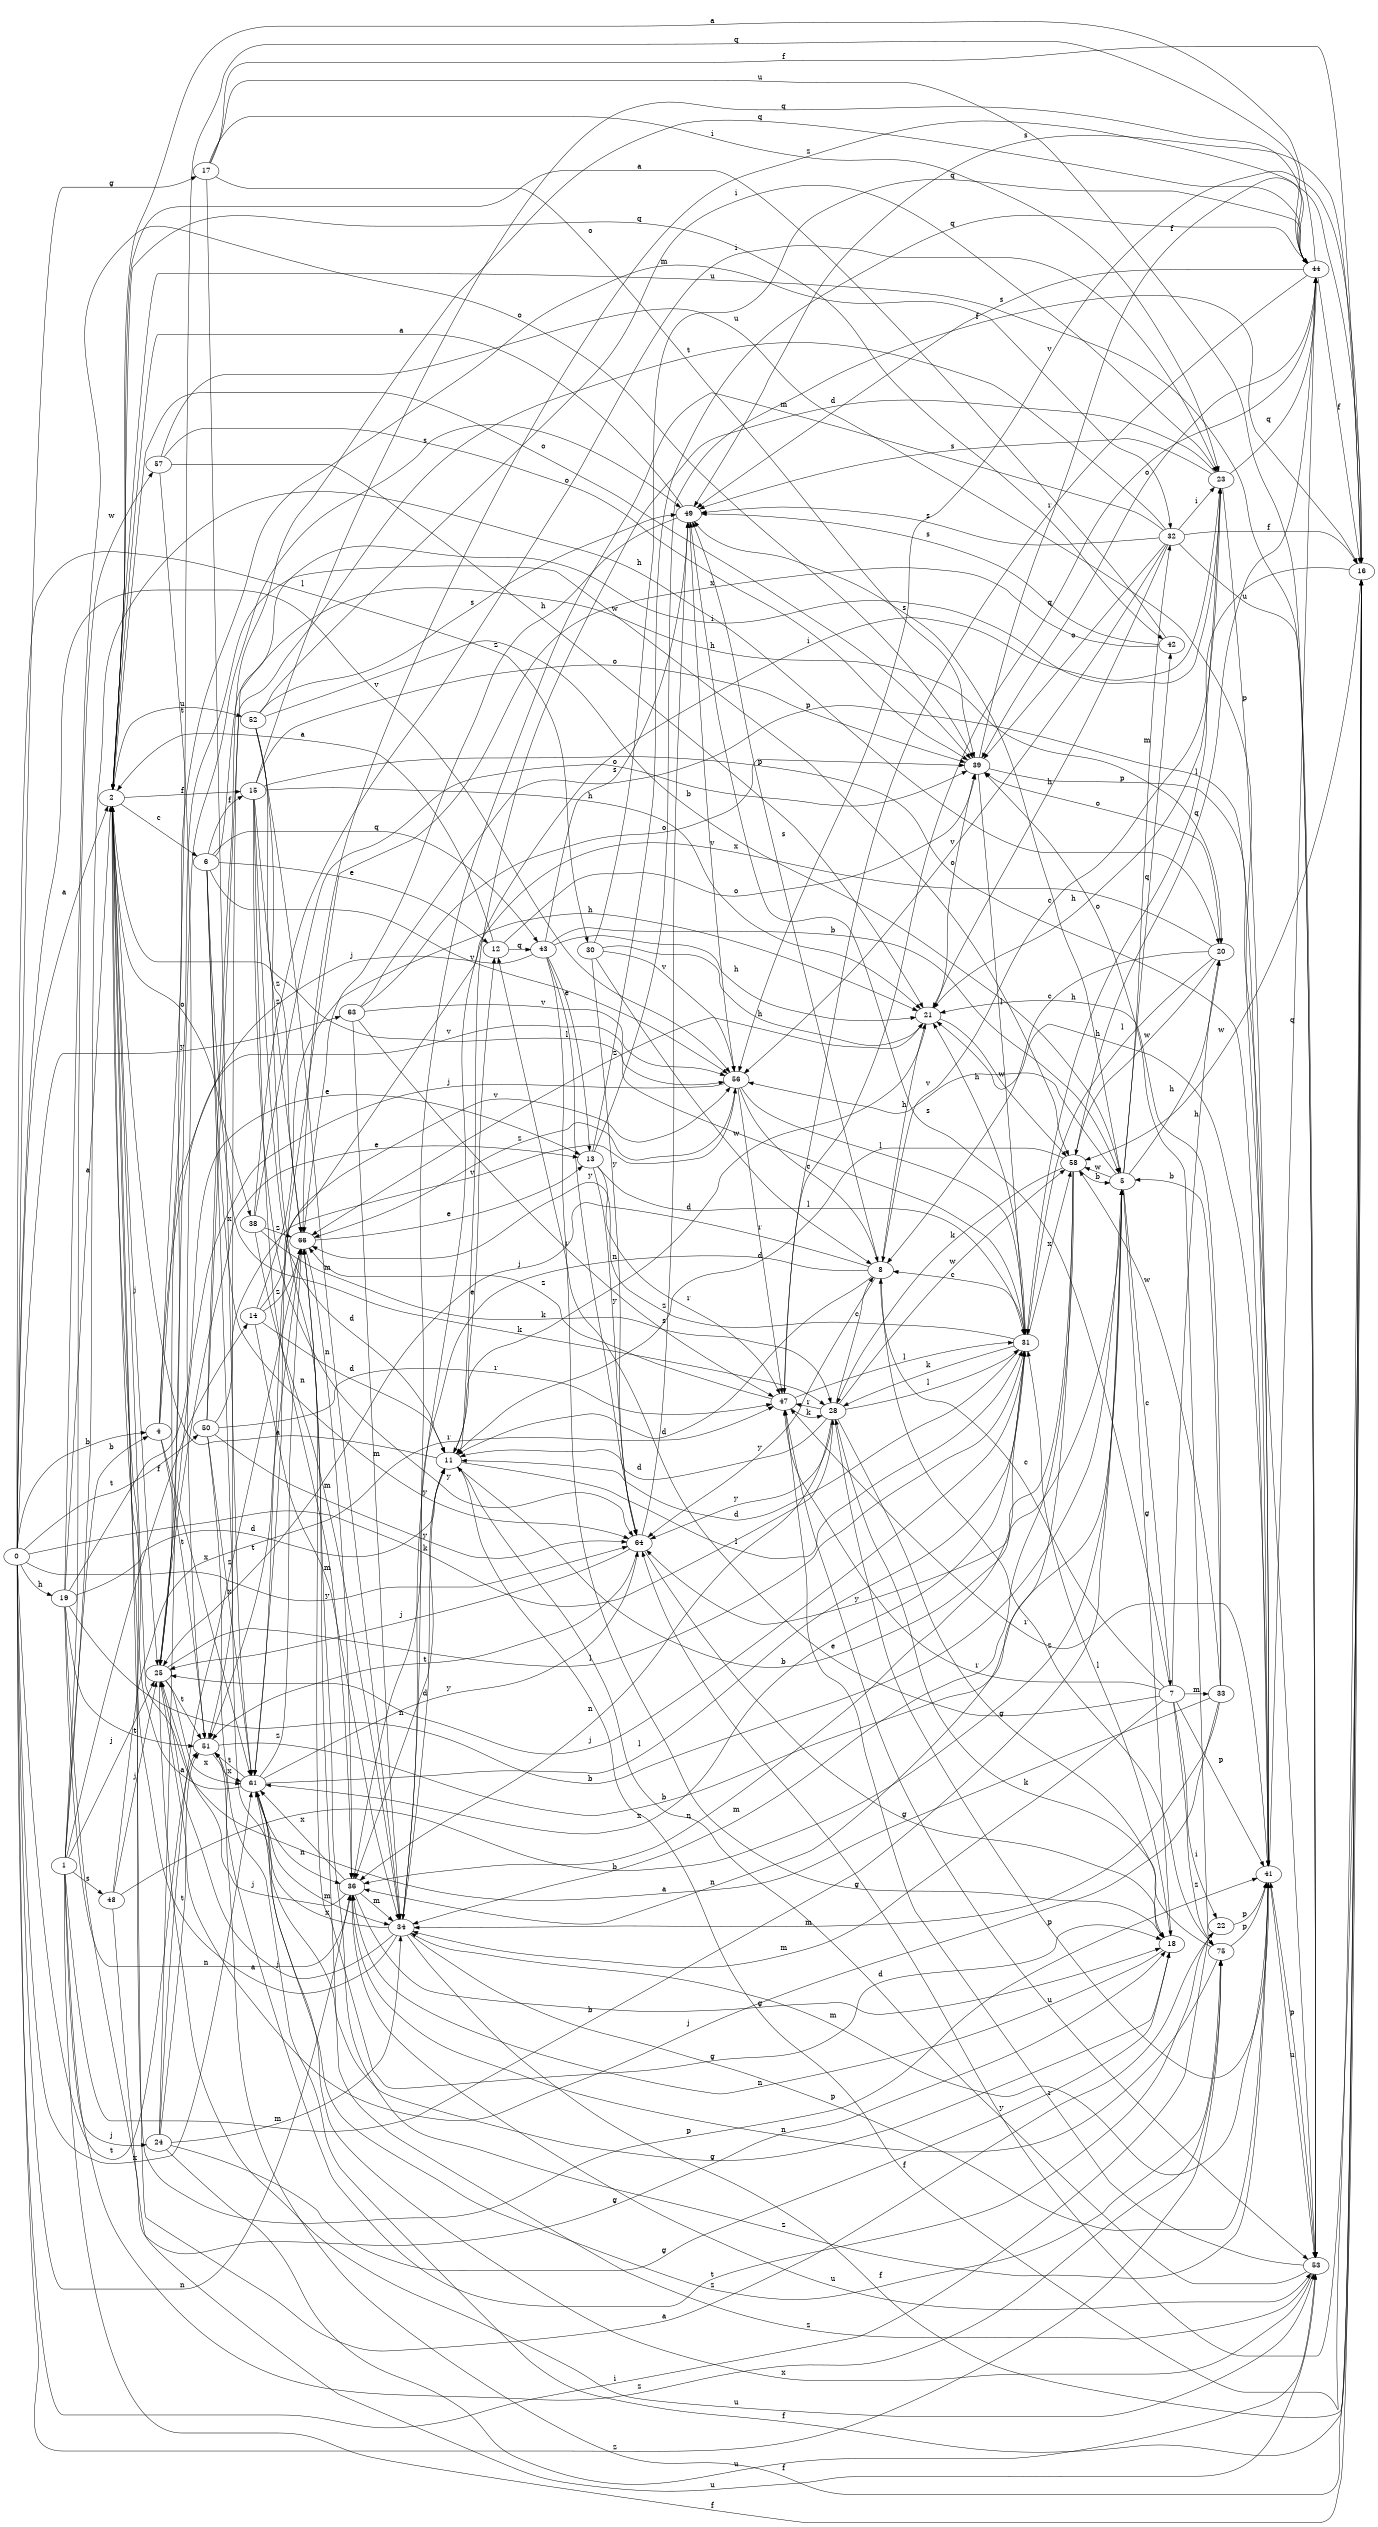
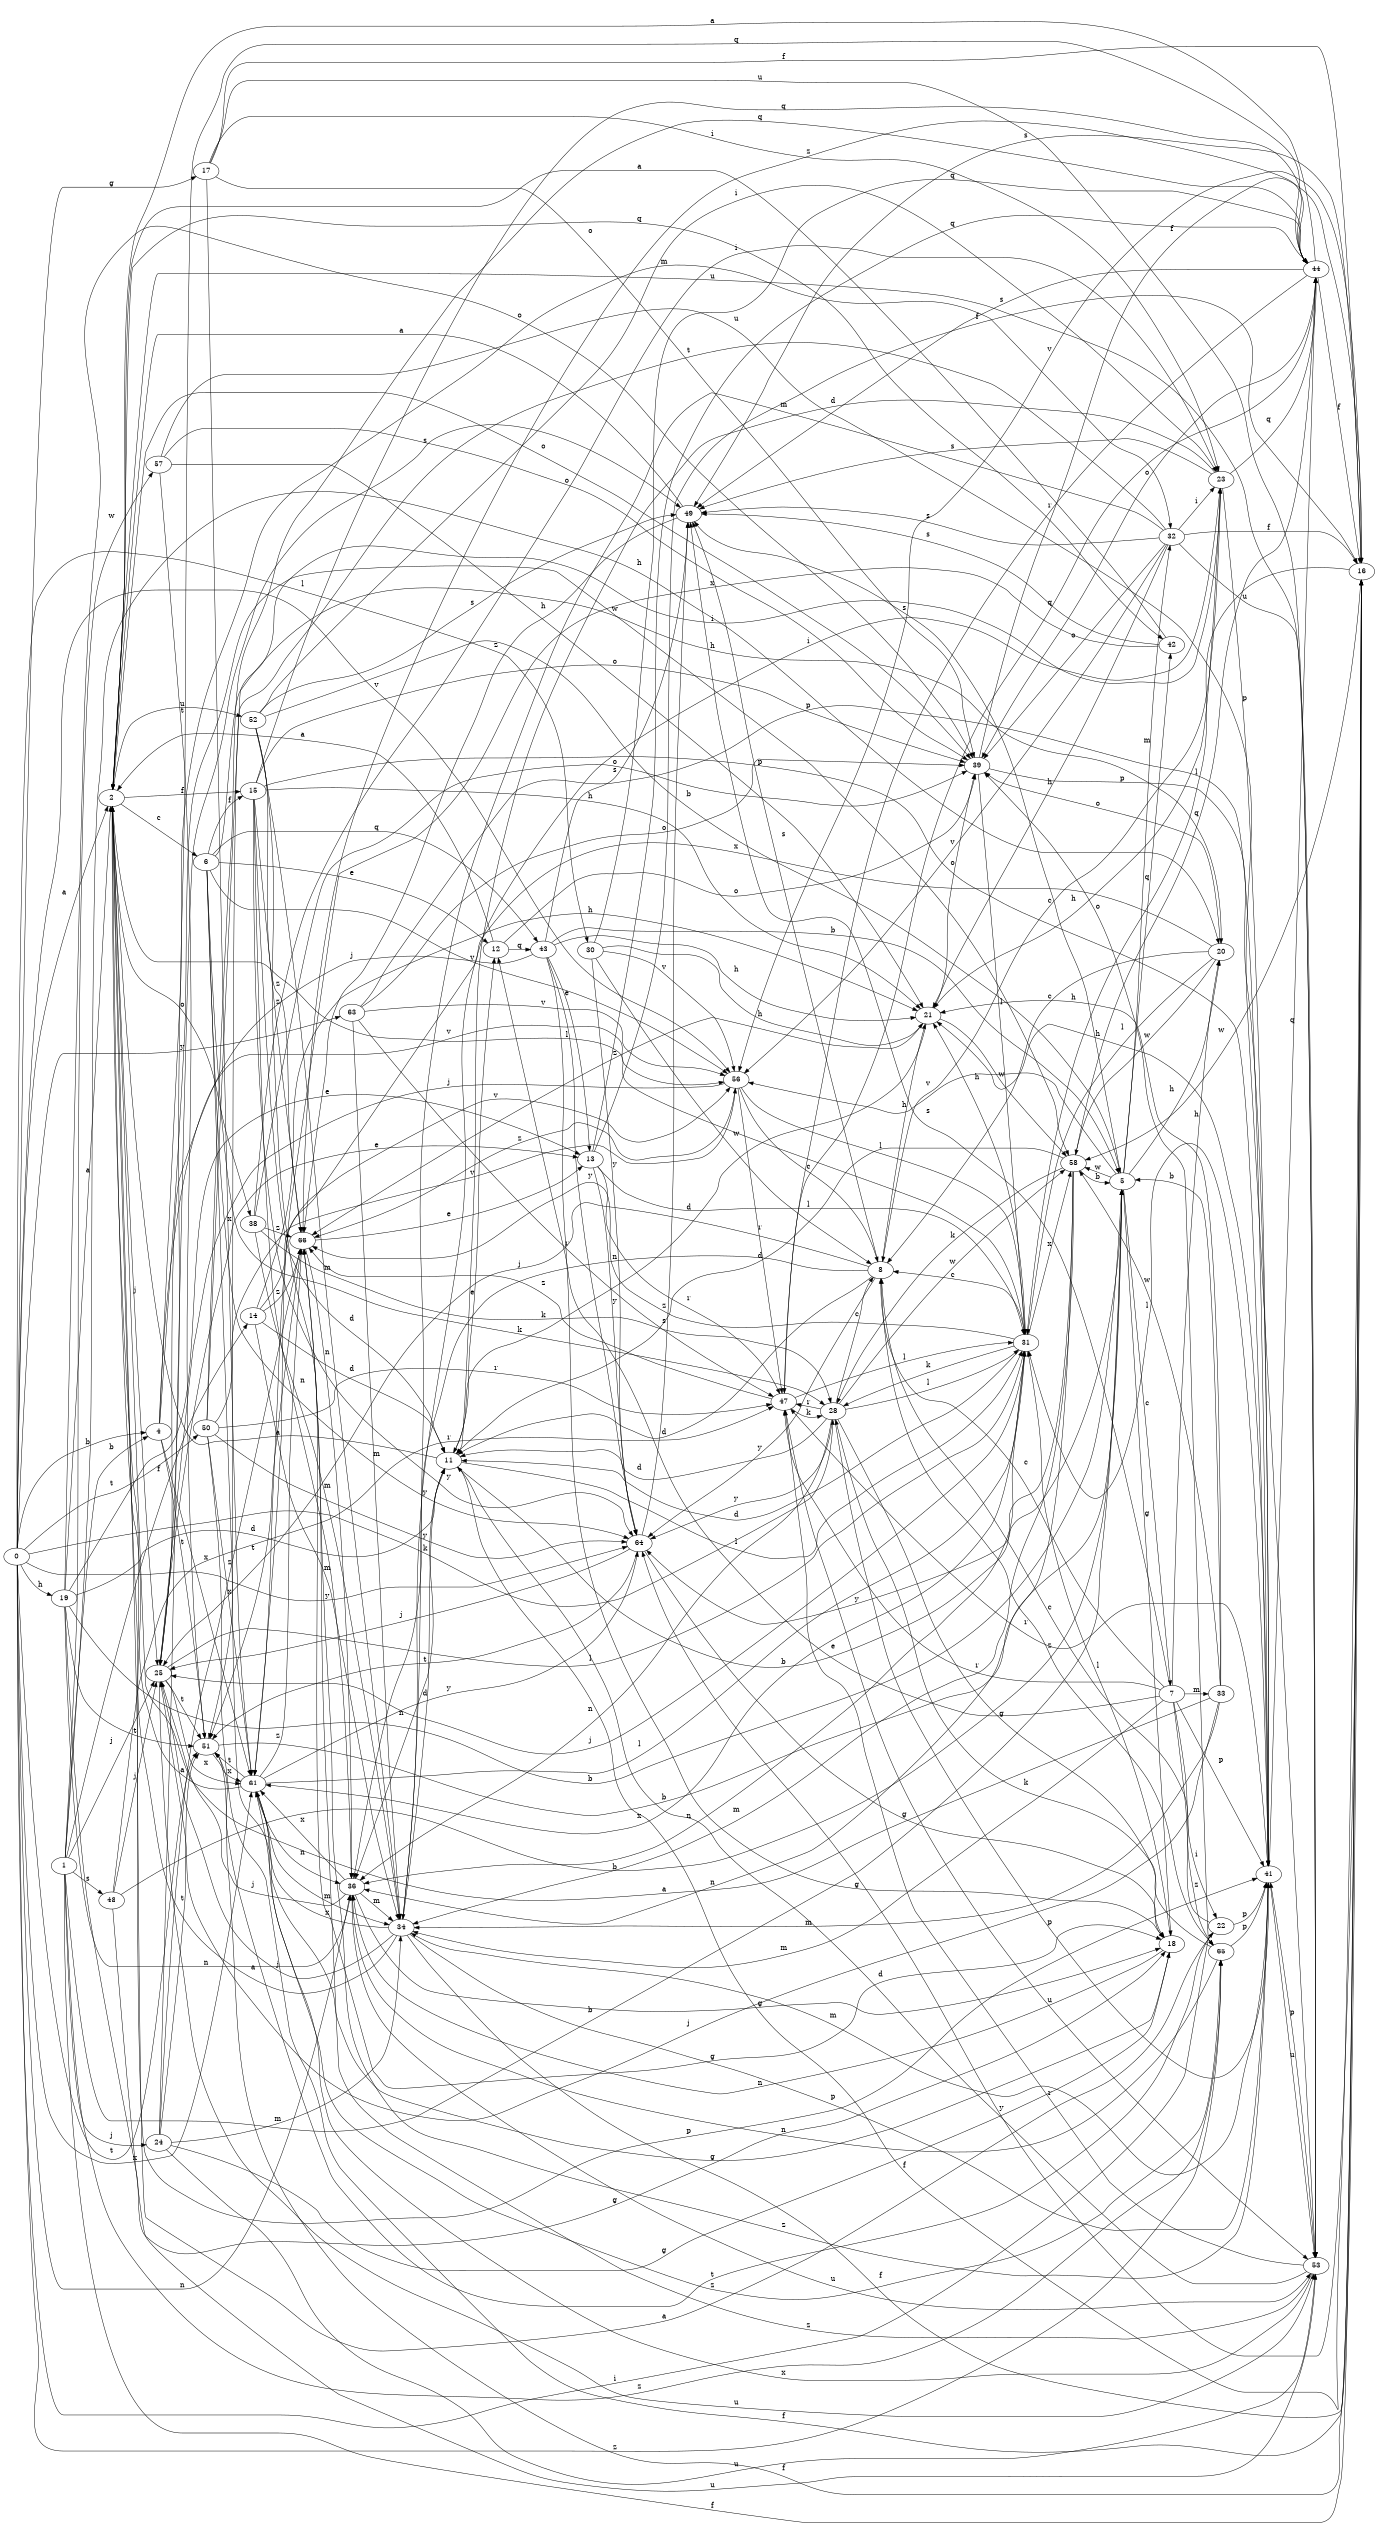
(706, 795) -> none
none -> (1226, 1228)
none -> (1046, 1609)
(1221, 1952) -> (1221, 1952)
